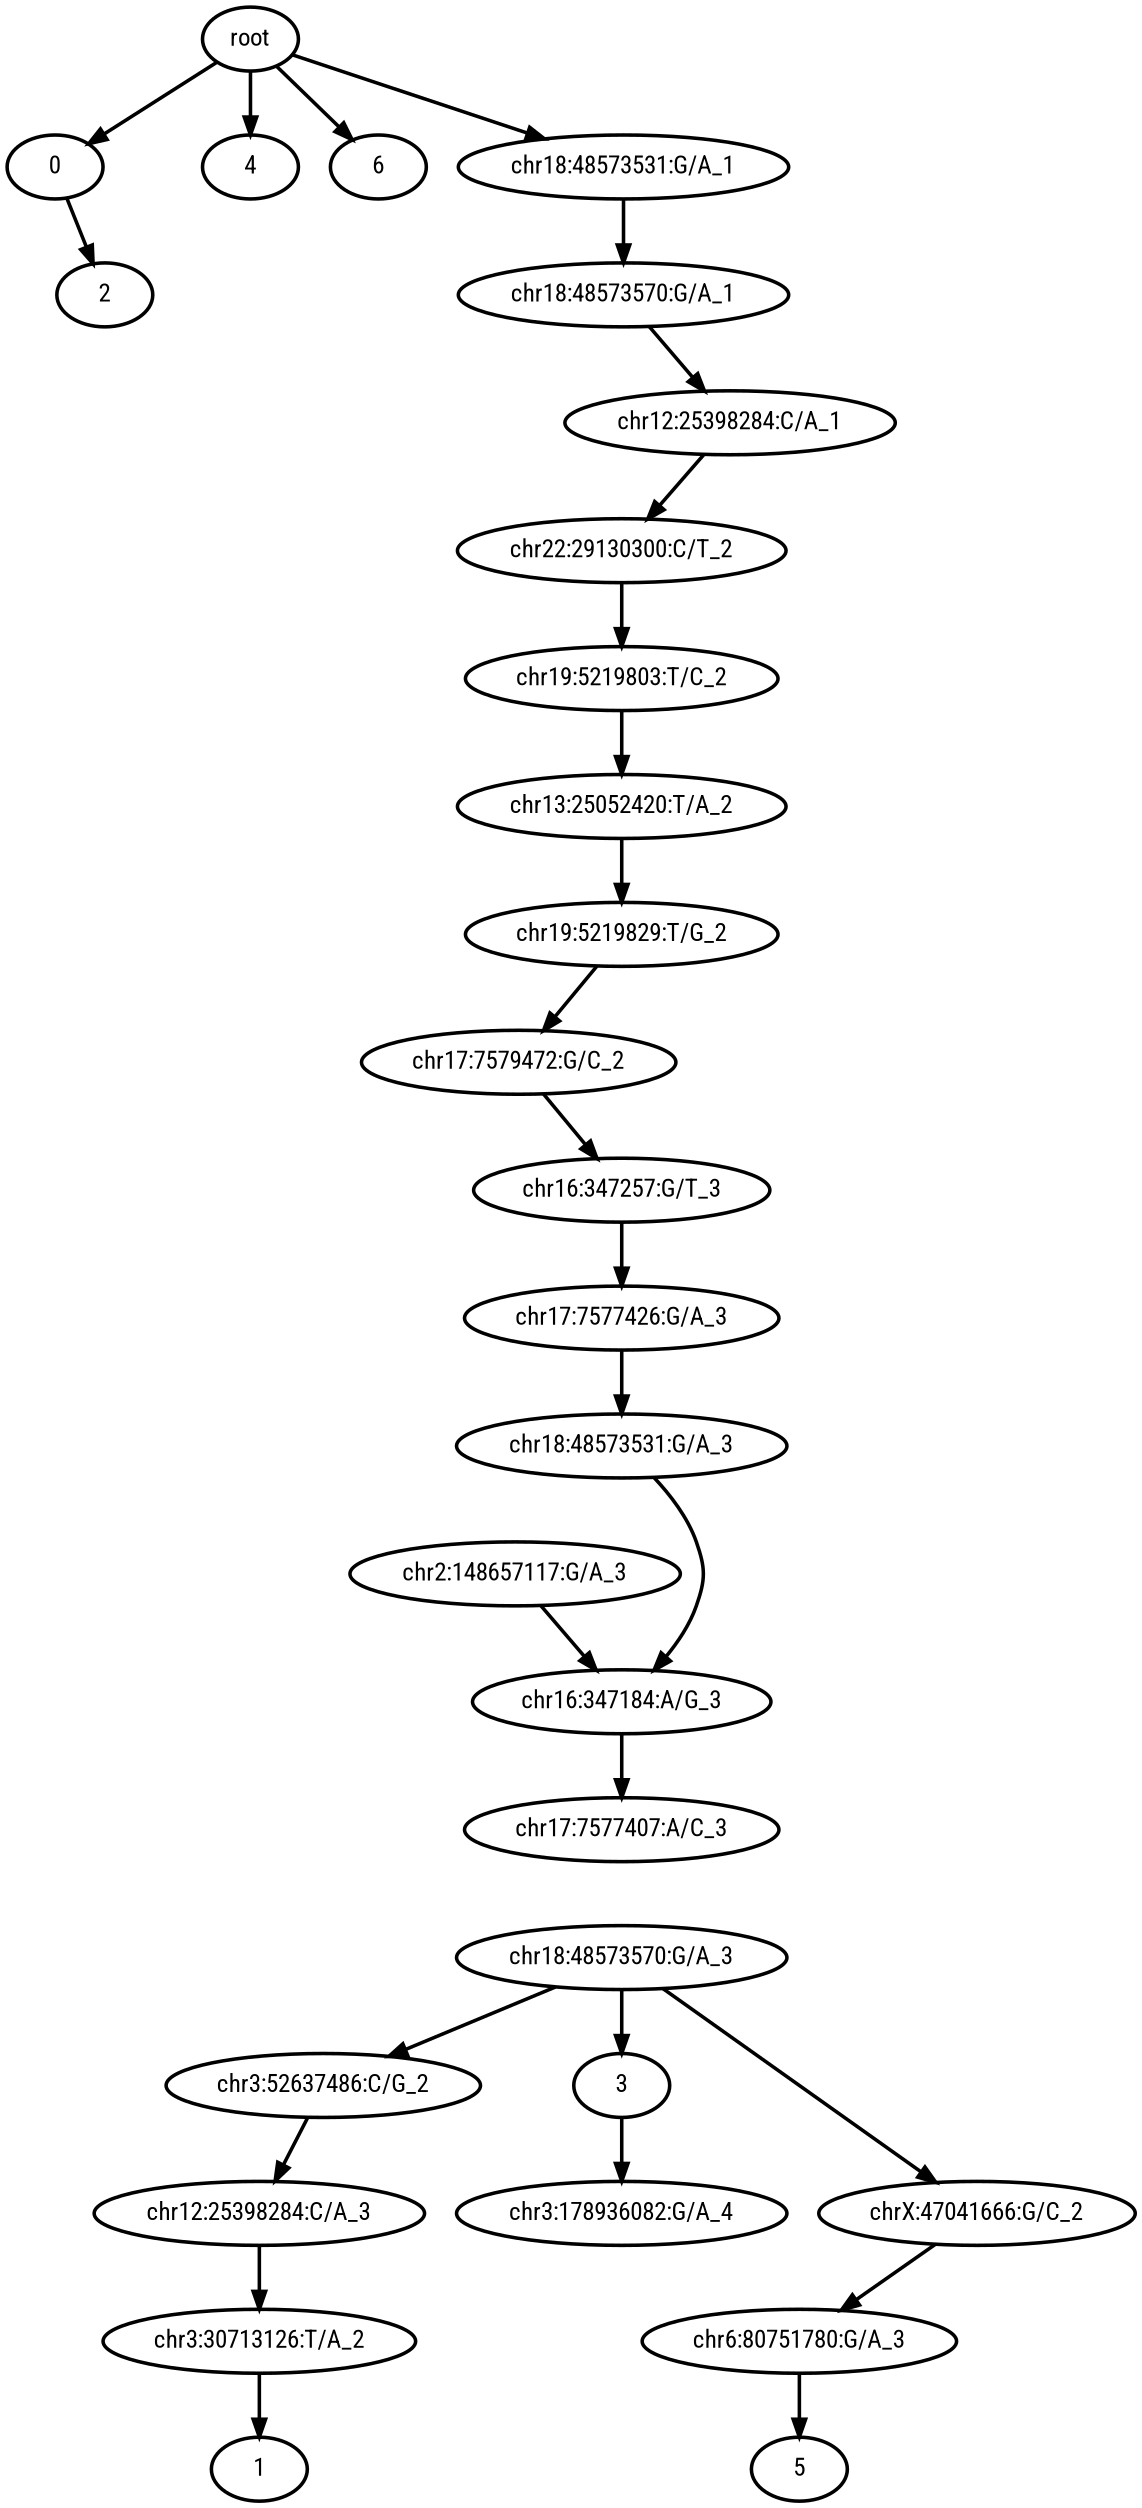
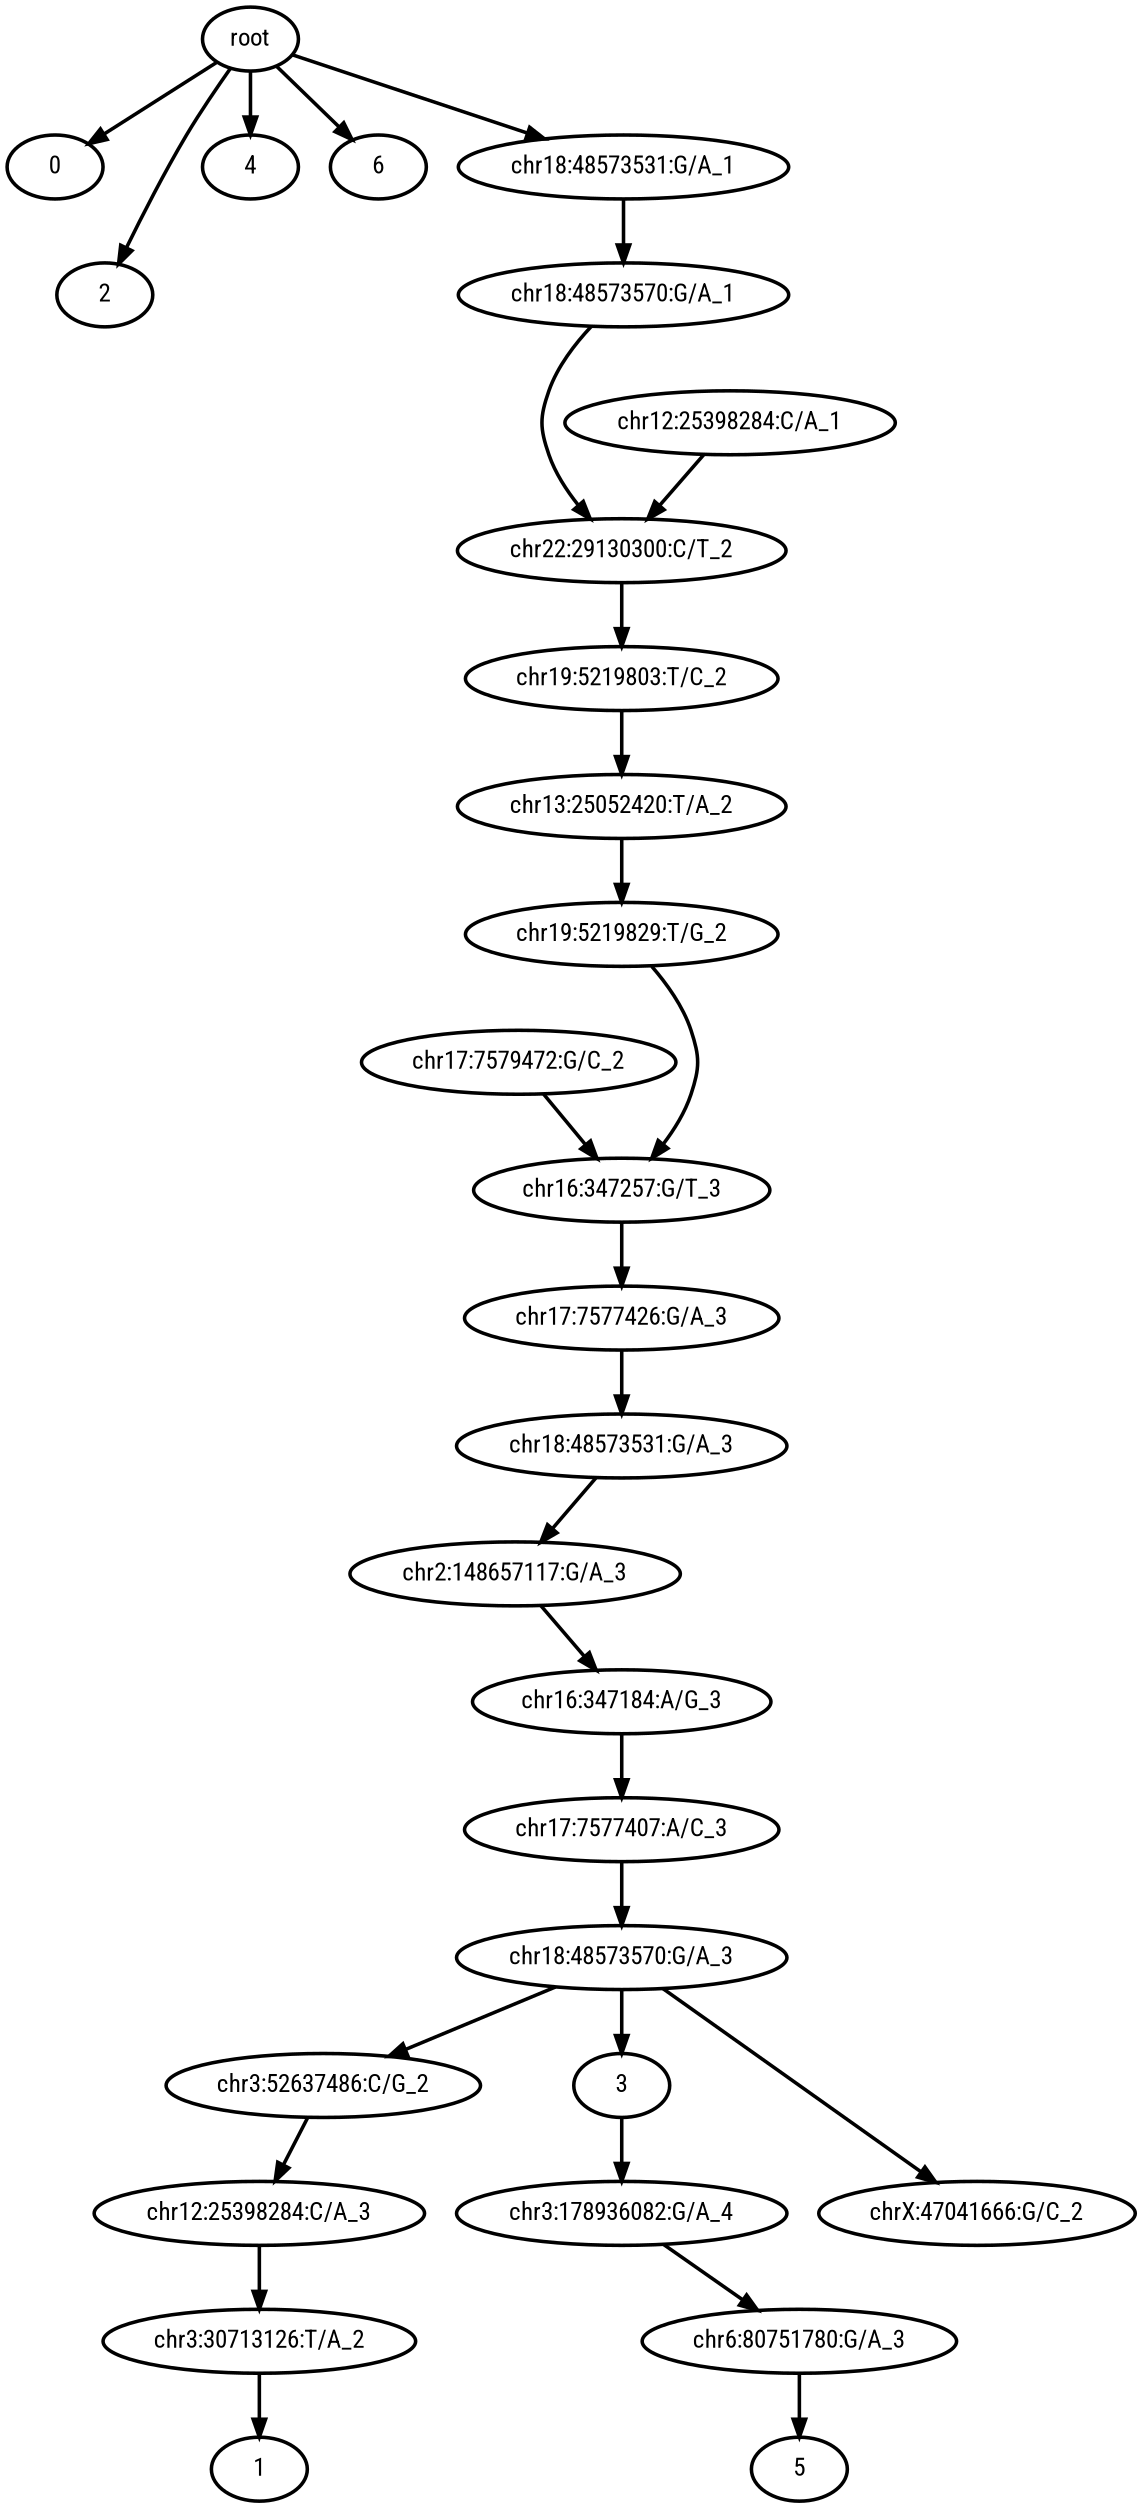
(77, 223) -> (175, 156)
(671, 352) -> (543, 413)
(576, 991) -> (697, 1053)
(703, 1565) -> (574, 1503)
none -> (622, 1885)
(896, 2272) -> (703, 2272)
